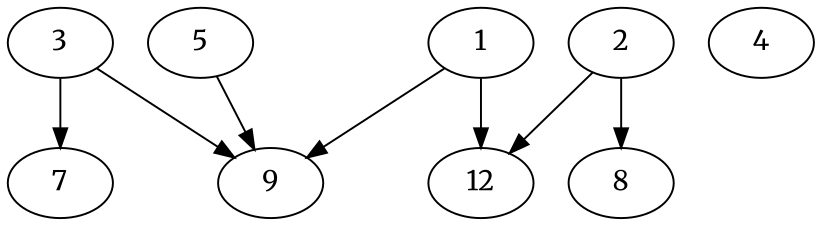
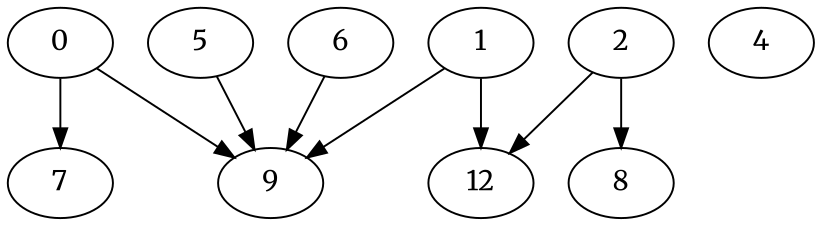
(60, 43) -> (60, 43)
none -> (341, 43)
